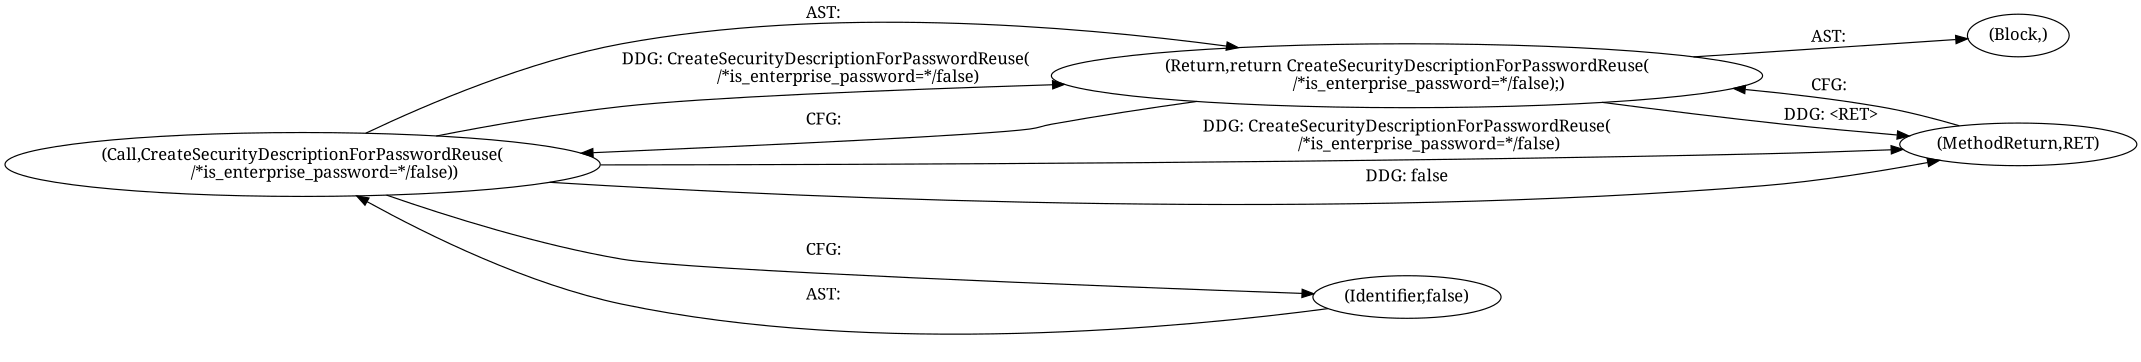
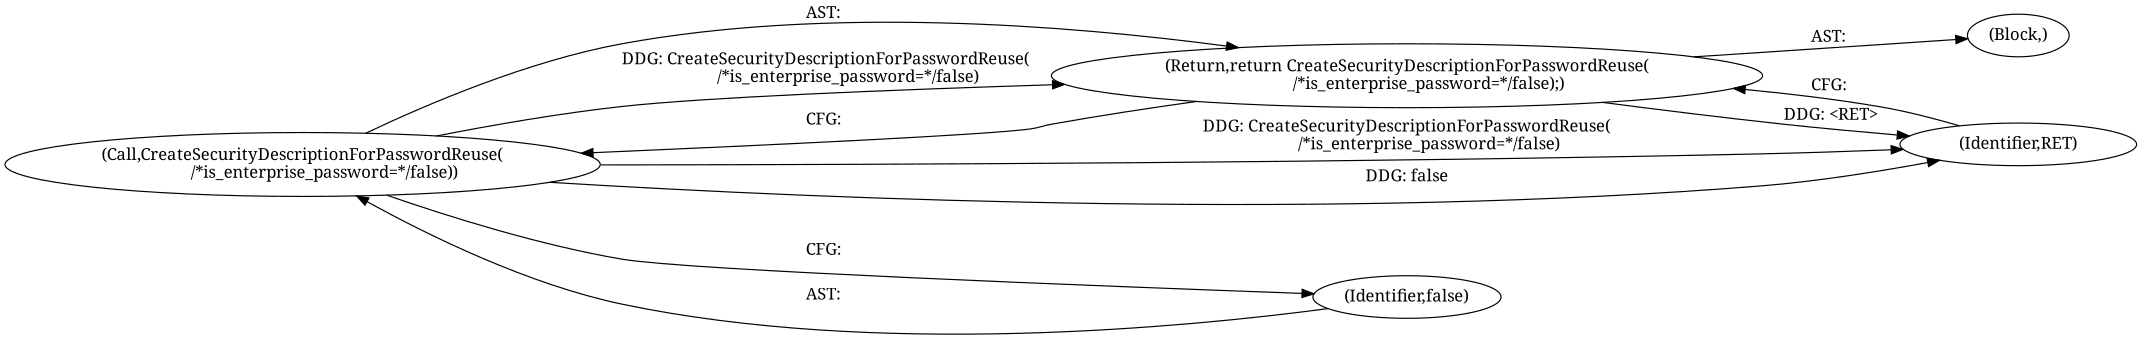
(2018, 144) -> (2018, 144)
